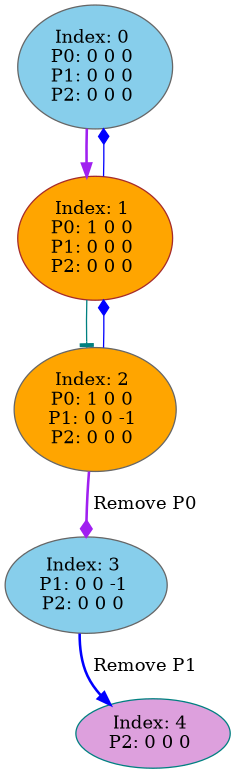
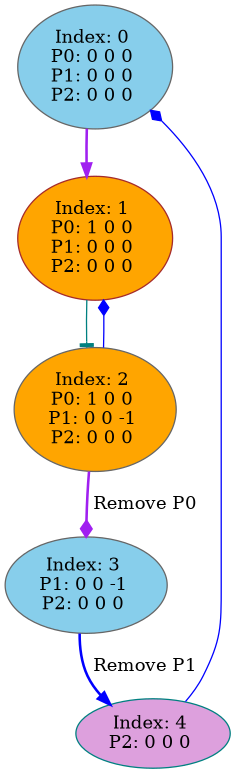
(104, 160) -> (221, 407)
